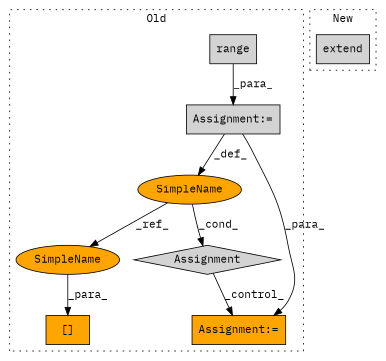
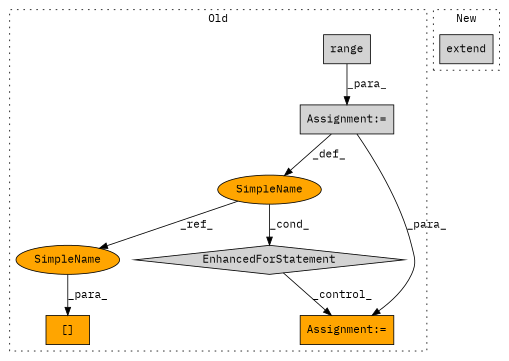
(207, 260) -> (270, 260)
